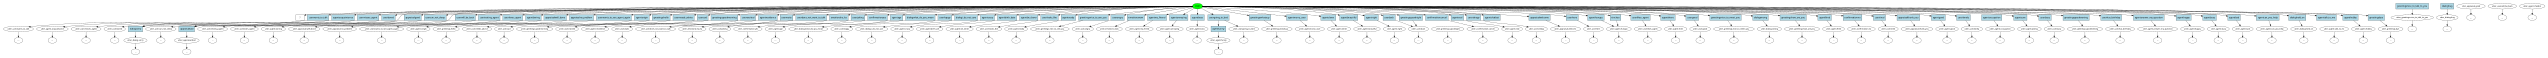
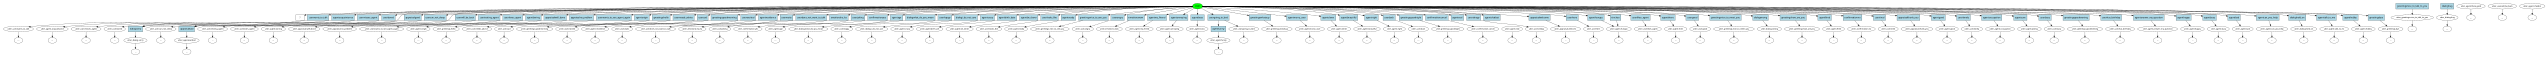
(2471, 6) -> (2471, 6)
none -> (1591, 8)
(1414, 23) -> (1429, 23)
none -> (2330, 23)
(1483, 24) -> none
